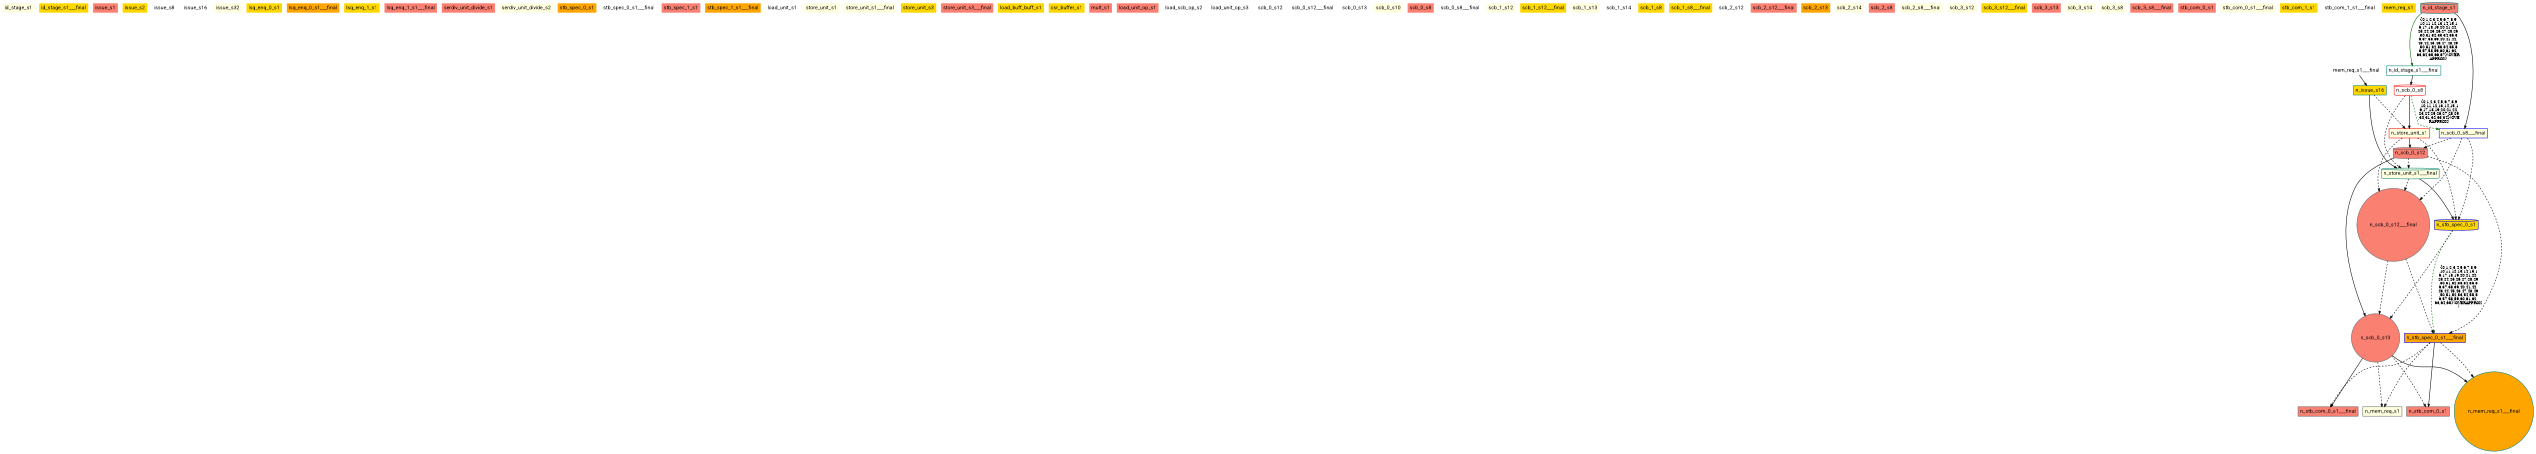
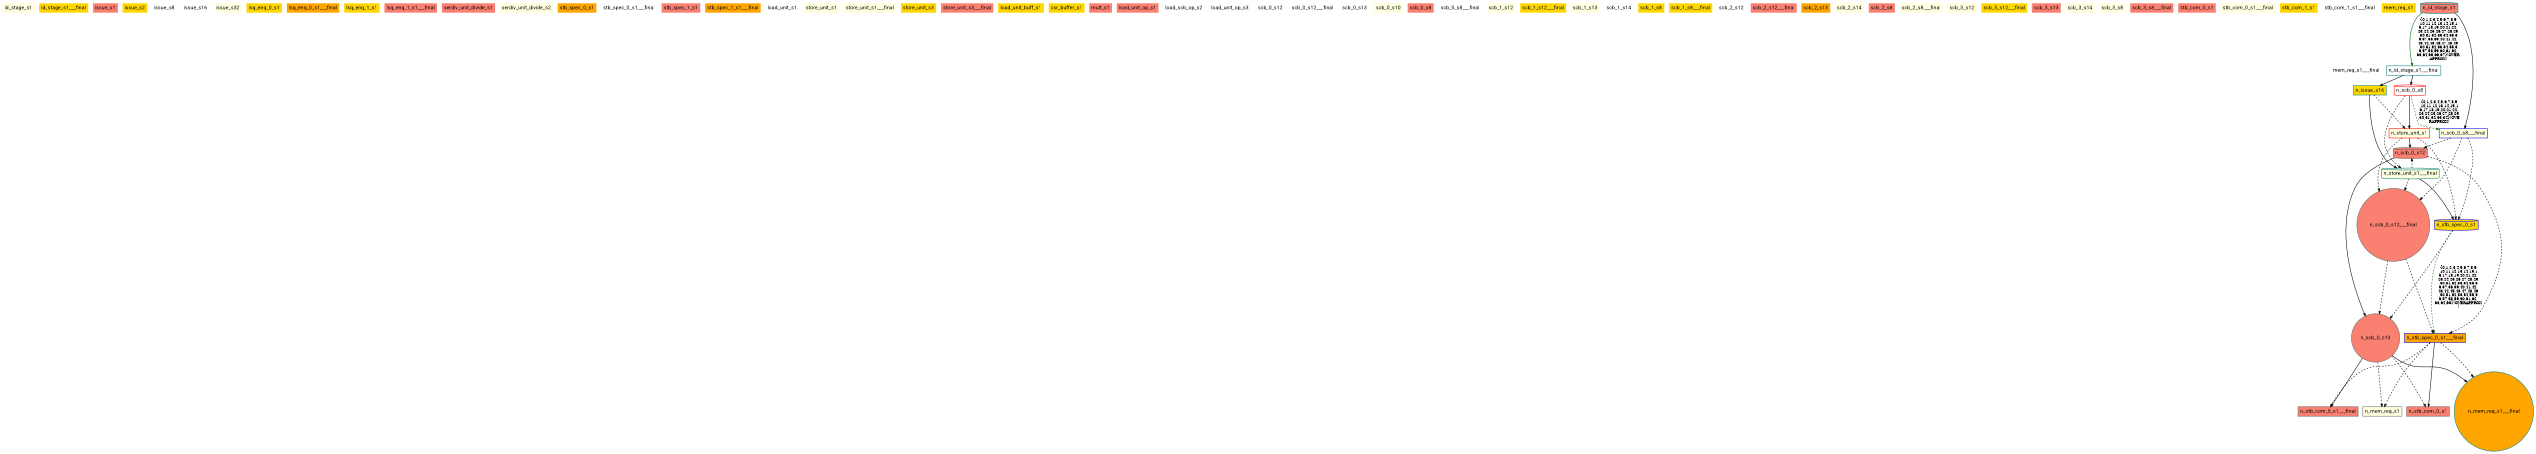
(1021, 8) -> (1021, 8)
(2362, 79) -> (2393, 80)
(2409, 162) -> (2412, 165)
